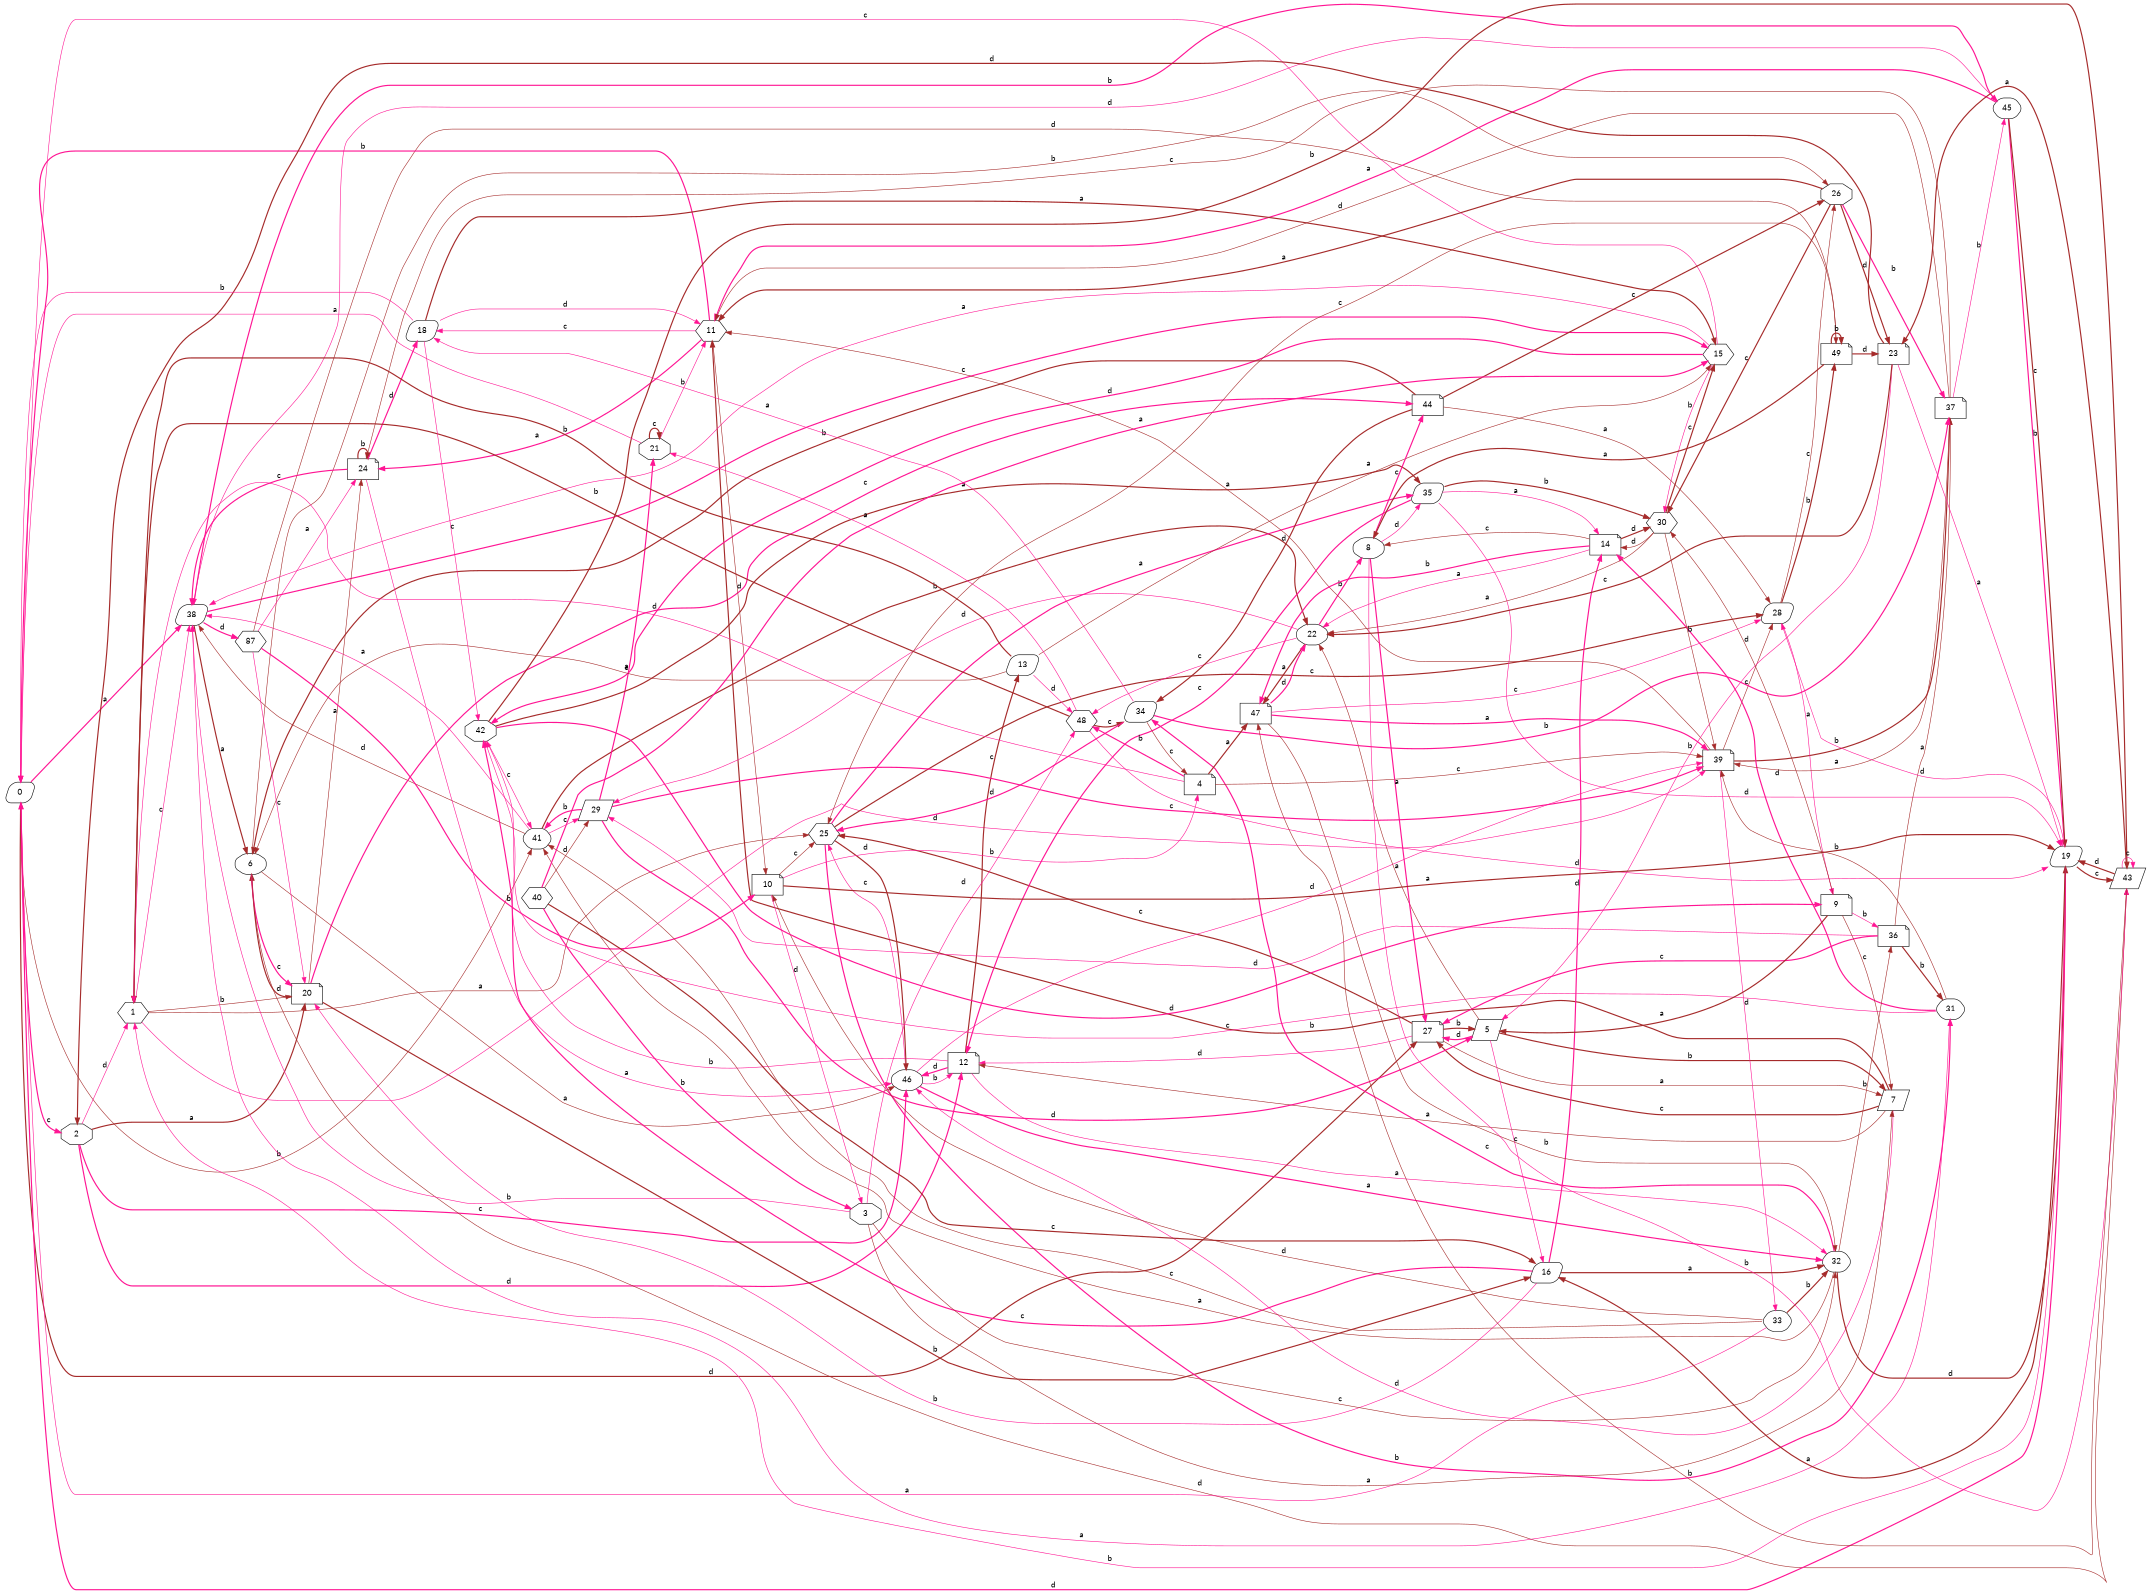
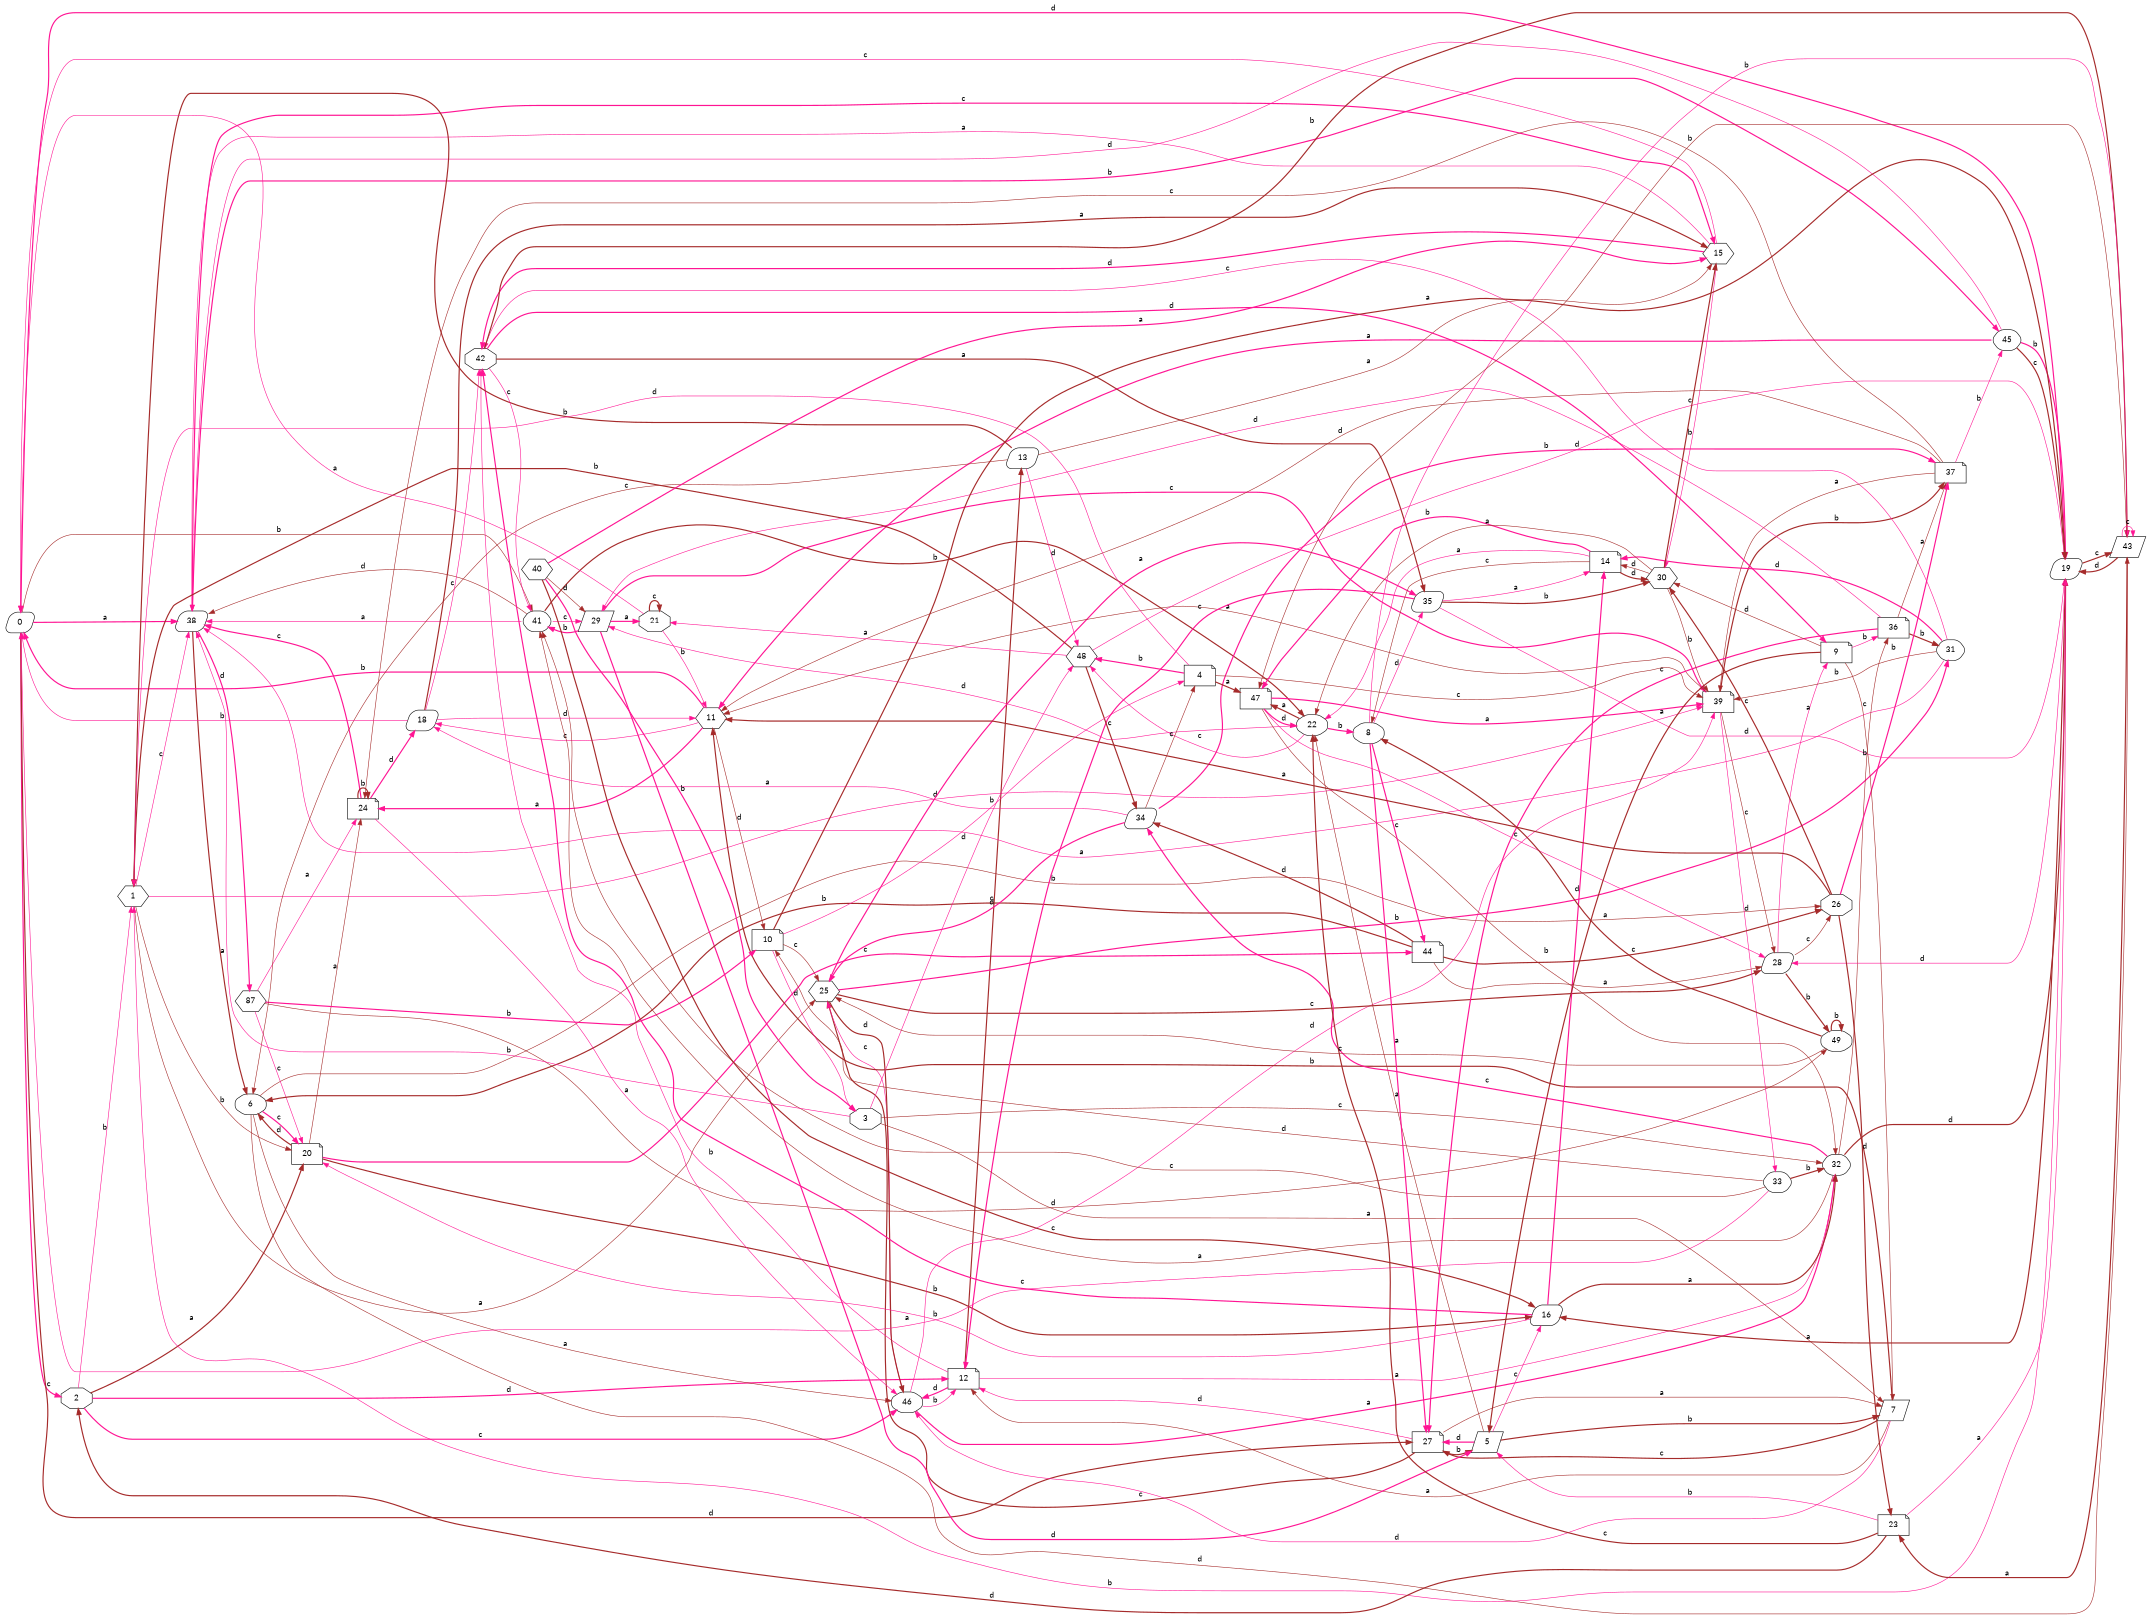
(1836, 354) -> (1836, 1041)
(1862, 354) -> none
(105, 1065) -> (105, 1128)
